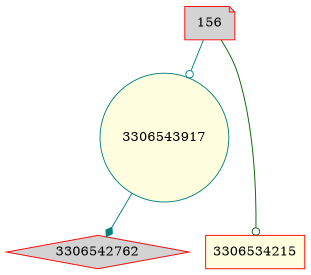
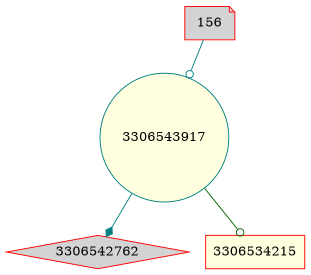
(250, 131) -> (221, 209)
